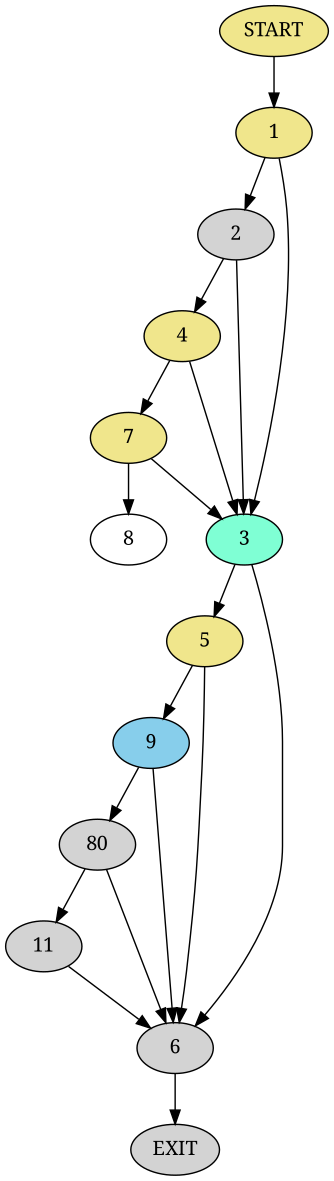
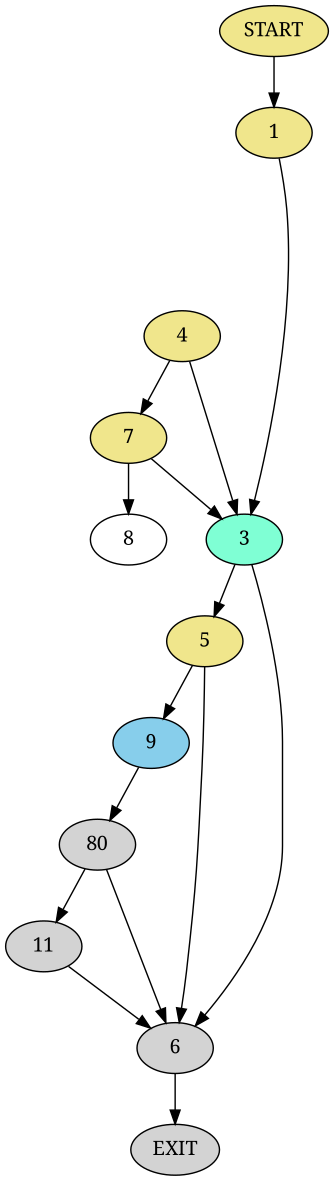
(236, 234) -> none
(163, 888) -> none
